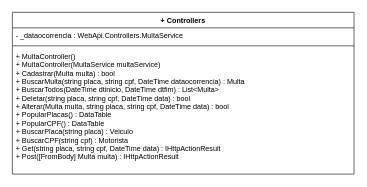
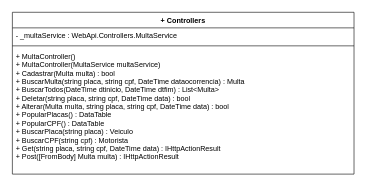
(109, 36) -> (104, 36)
